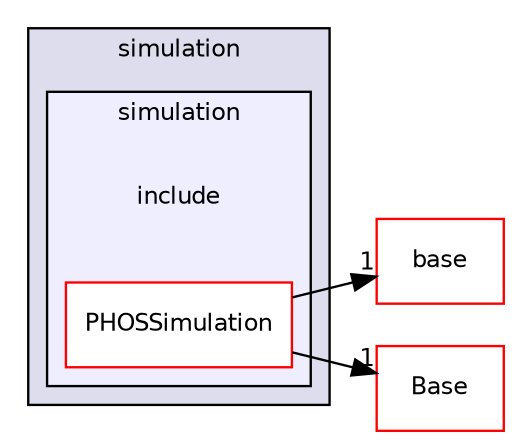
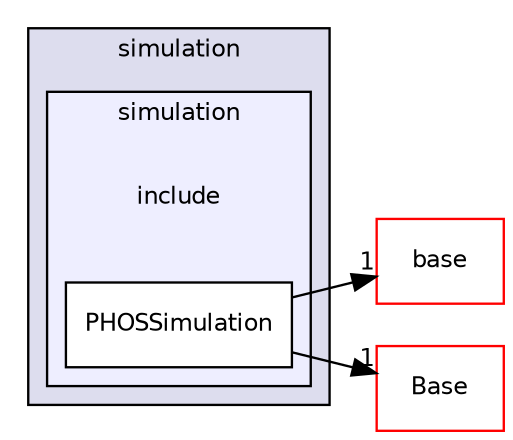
(179, 325) -> (179, 325)
